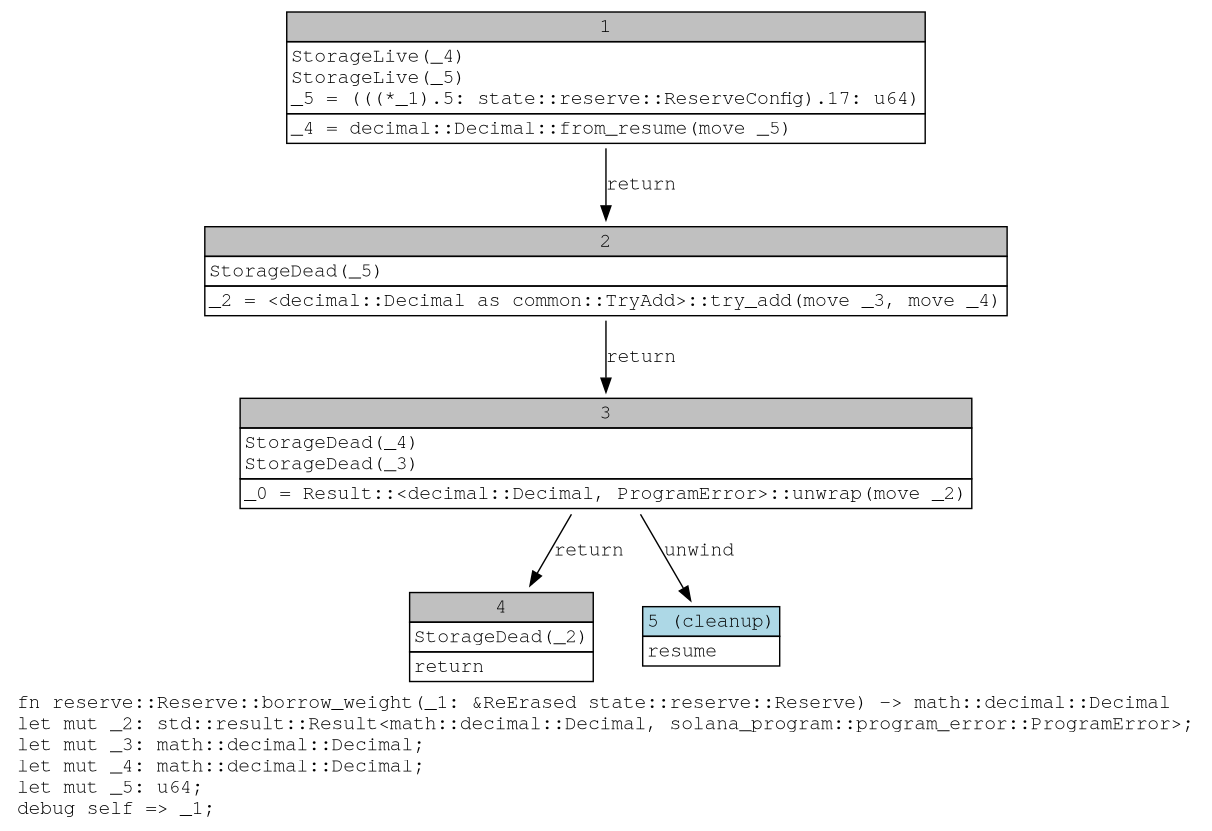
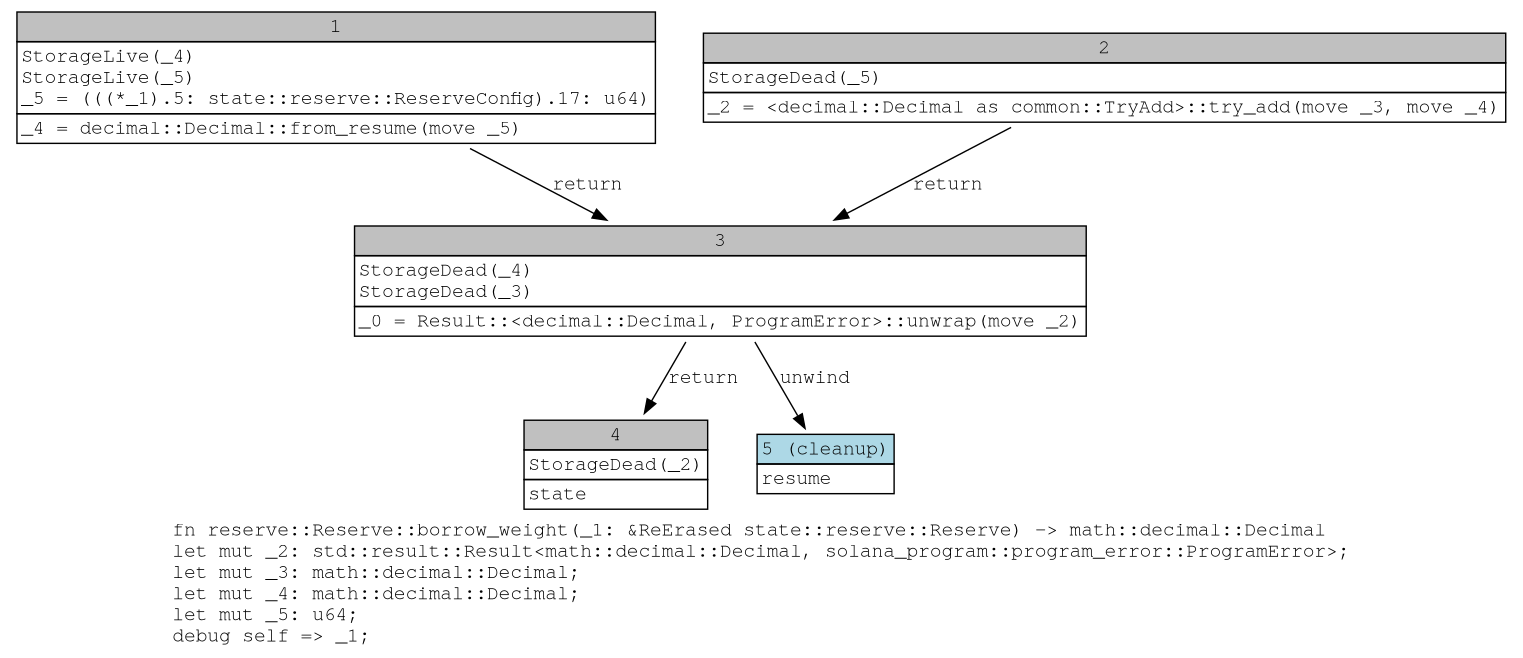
(606, 177) -> (532, 181)
(449, 666) -> (558, 494)
